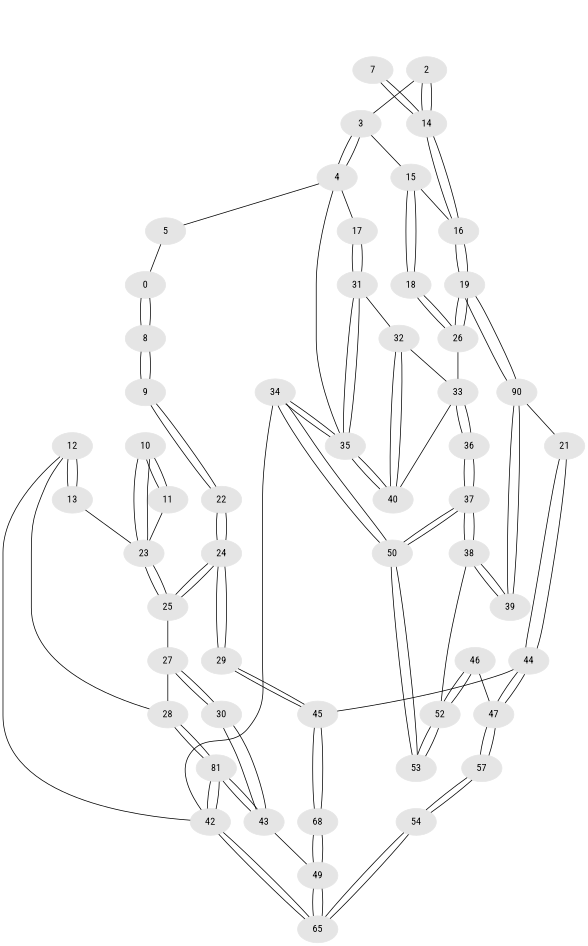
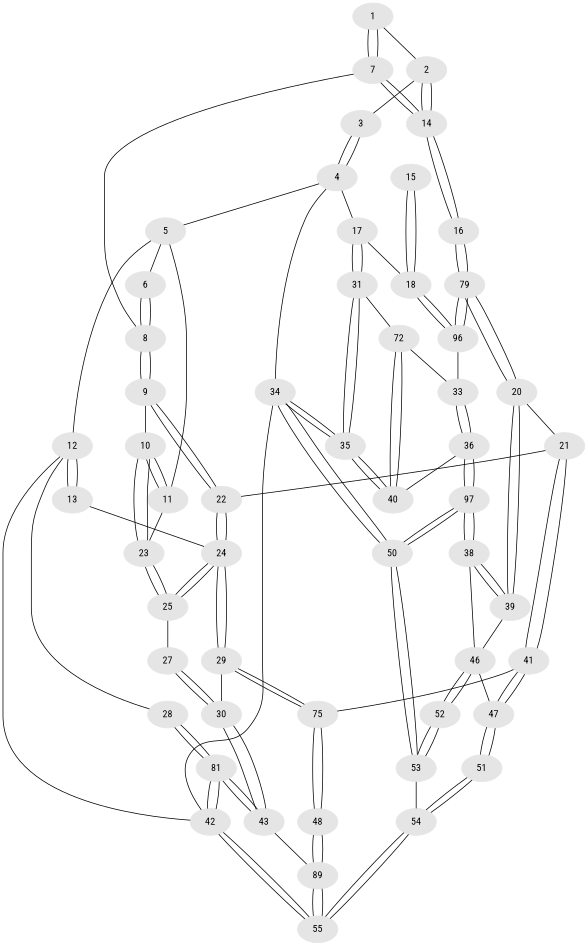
none -> (373, 16)
none -> (145, 135)
(386, 151) -> none
(435, 204) -> none
none -> (384, 258)
(145, 285) -> (145, 285)
(465, 285) -> (465, 285)
(316, 313) -> (287, 279)
none -> (93, 328)
(399, 339) -> (399, 339)
(458, 339) -> (458, 339)
none -> (186, 365)
(517, 392) -> (517, 392)
none -> (145, 419)
(426, 446) -> (429, 475)
none -> (409, 473)
(469, 500) -> (469, 500)
(108, 527) -> (141, 525)
(451, 633) -> (472, 607)
none -> (493, 634)
(529, 661) -> (529, 661)
(168, 688) -> none
none -> (222, 688)
(318, 715) -> (318, 715)
(482, 768) -> (482, 768)
none -> (416, 795)
(318, 822) -> (318, 822)
(318, 876) -> (318, 876)
(318, 929) -> (318, 929)
